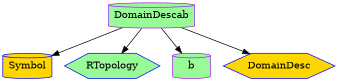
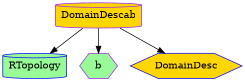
(152, 15) -> (99, 15)
(27, 66) -> none
(112, 66) -> (35, 66)
(191, 66) -> (99, 66)
